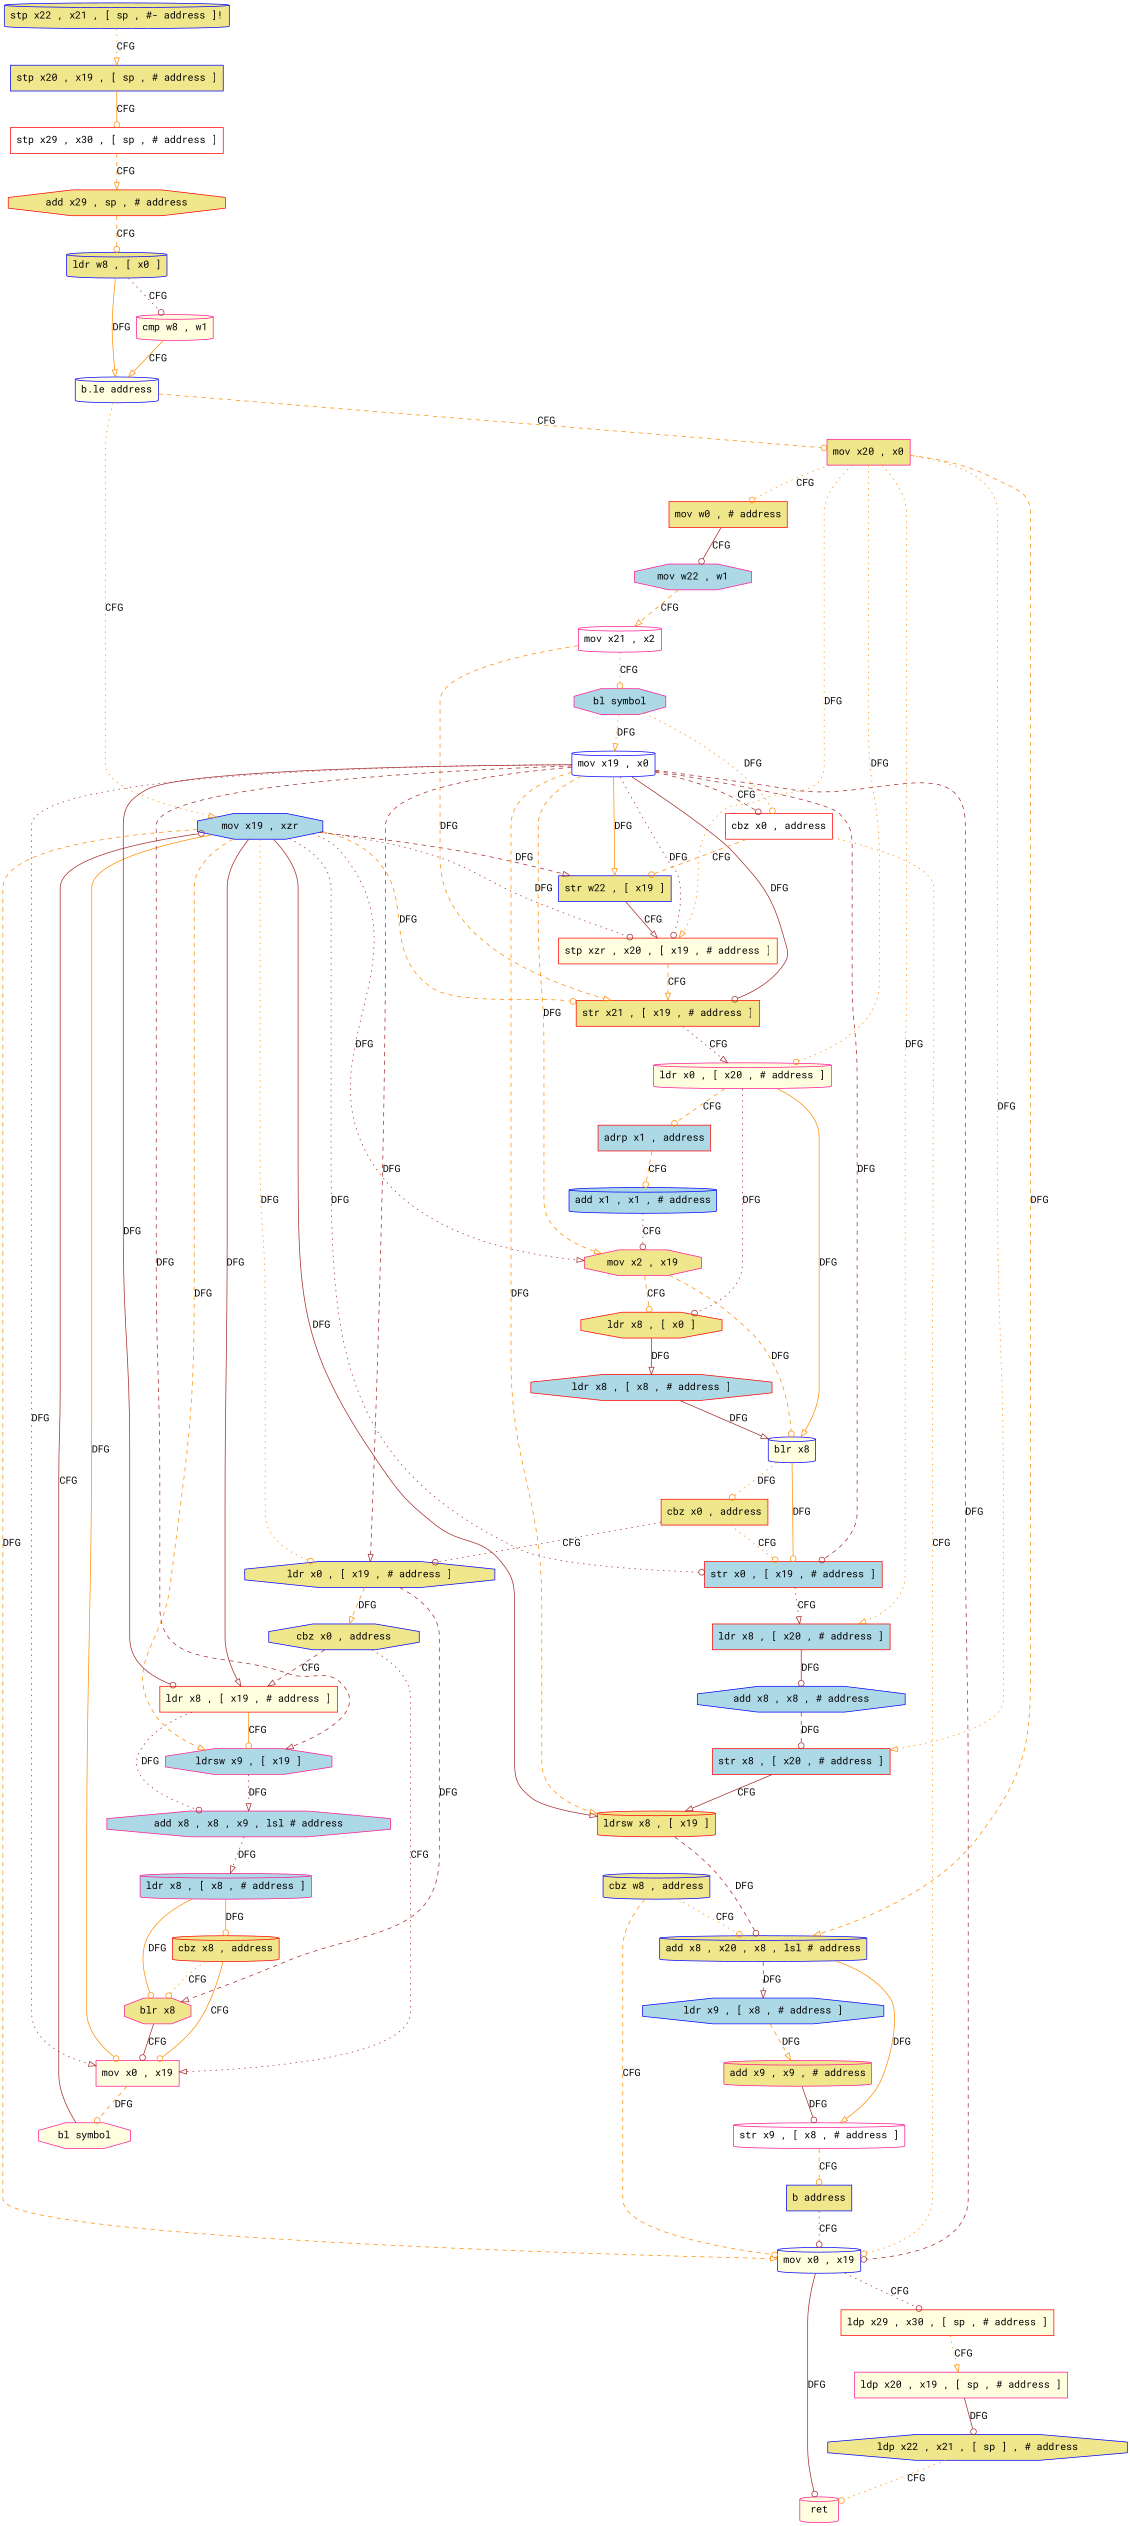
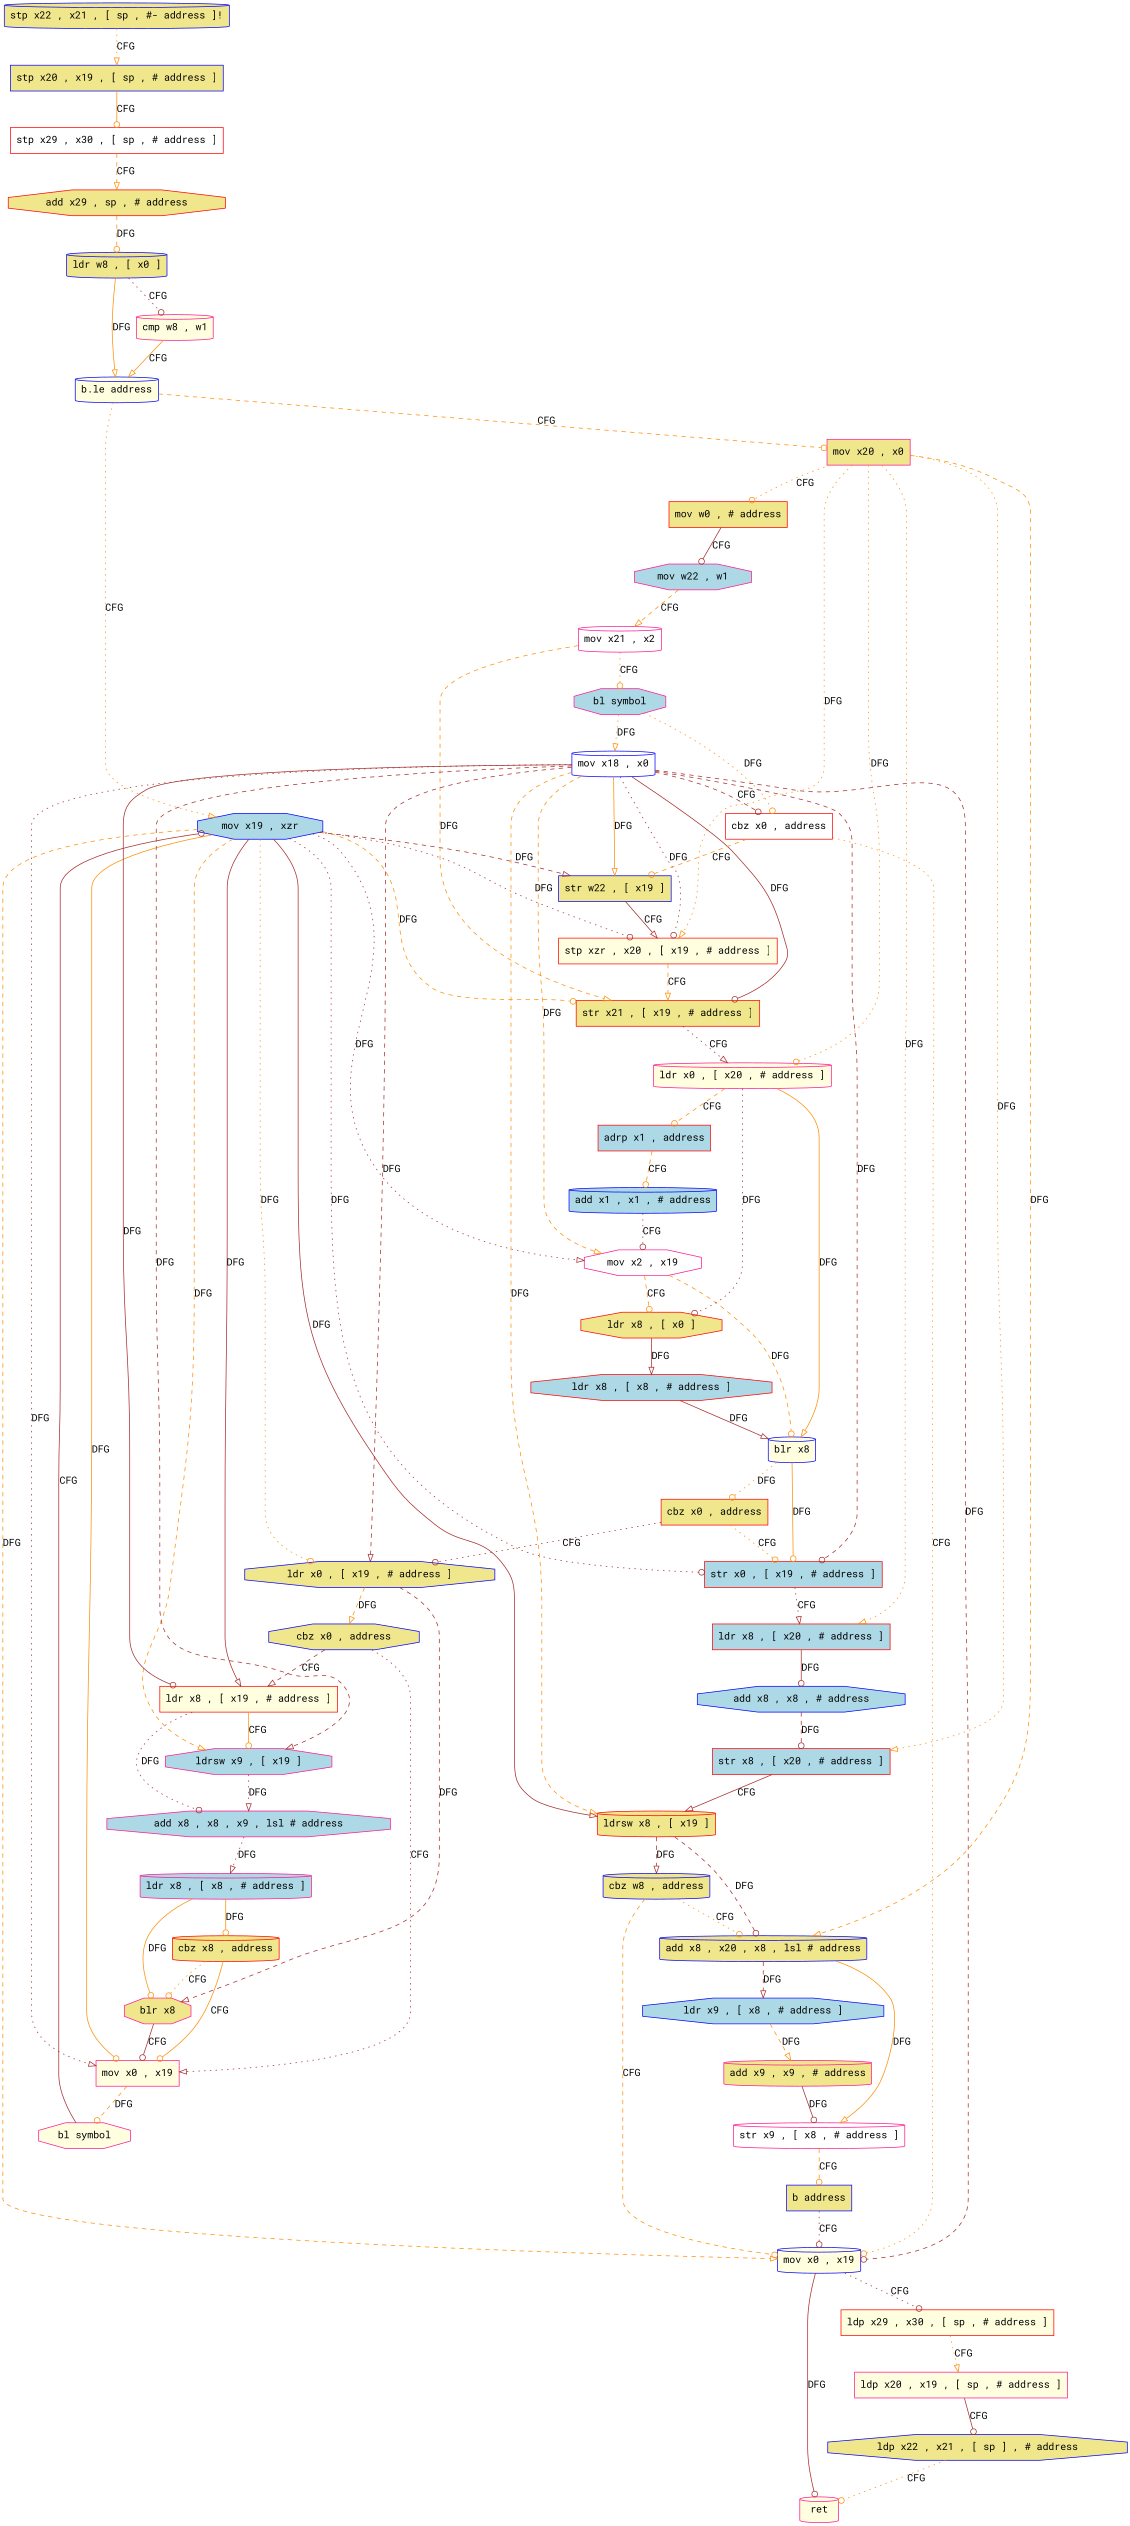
(126, 234) -> (126, 234)
(613, 764) -> (613, 764)
(643, 1263) -> (643, 1263)
none -> (656, 1851)
(979, 2416) -> (979, 2416)
